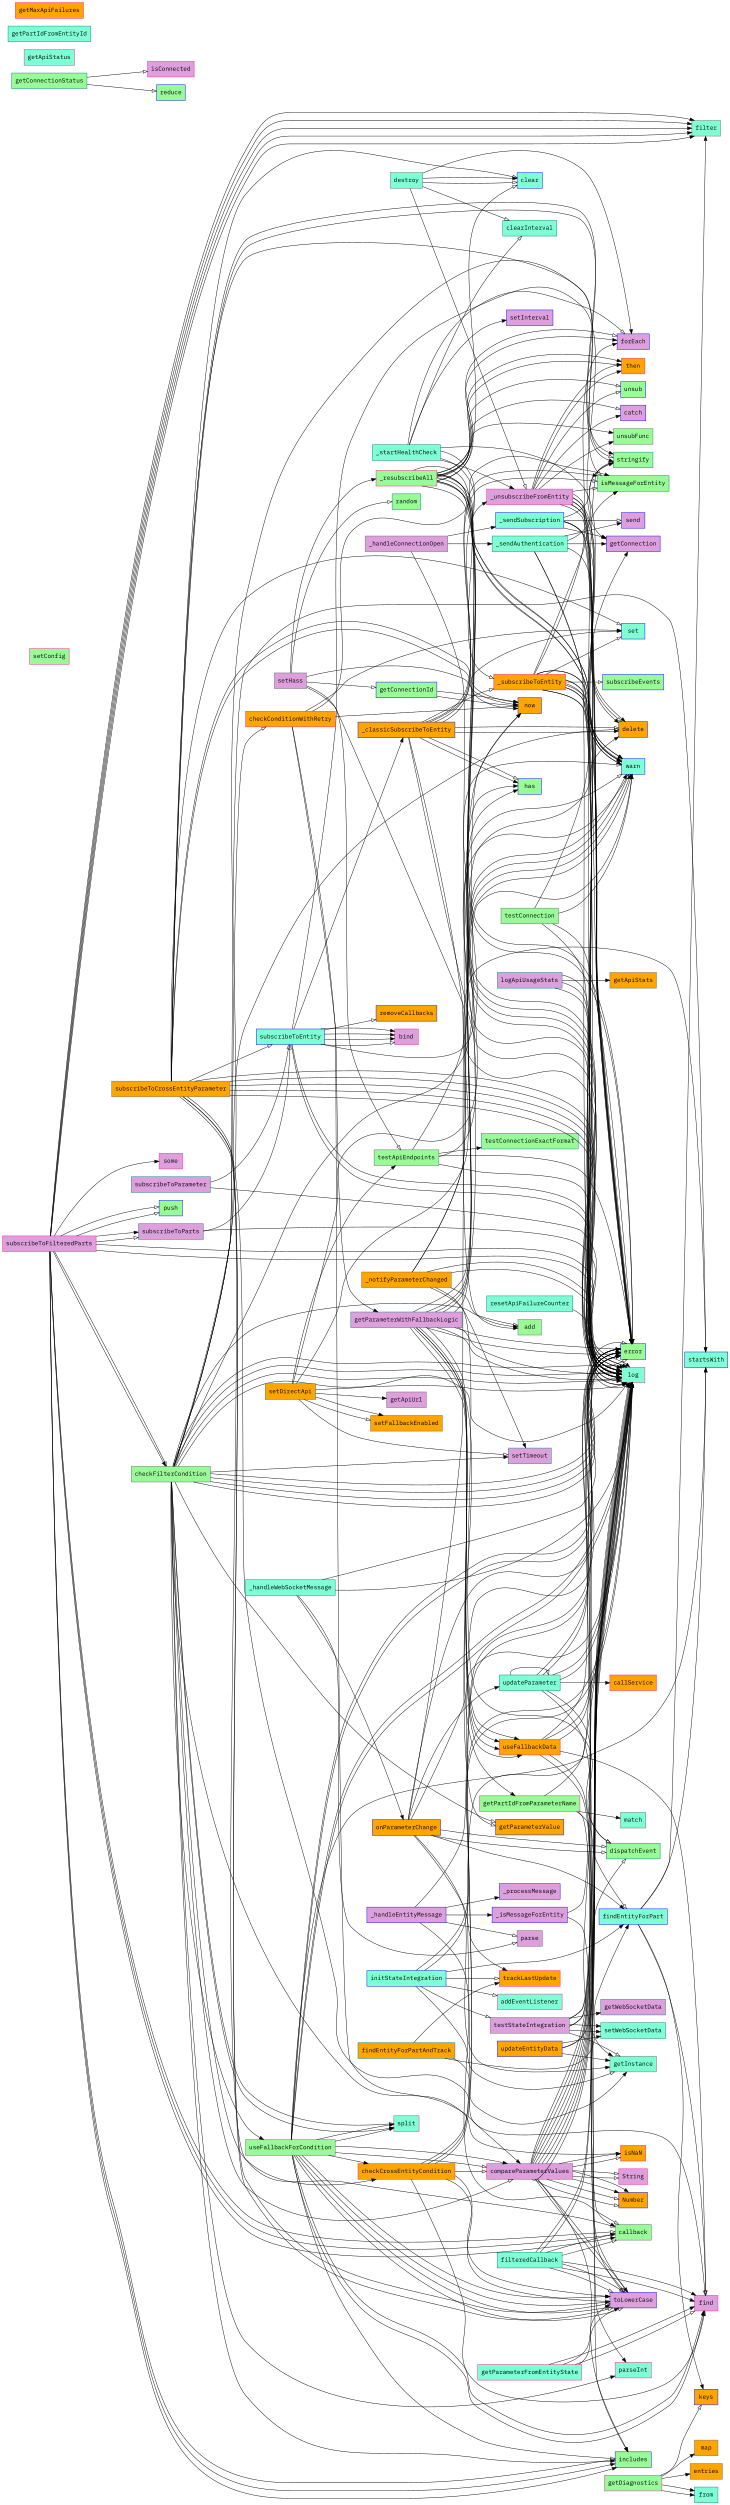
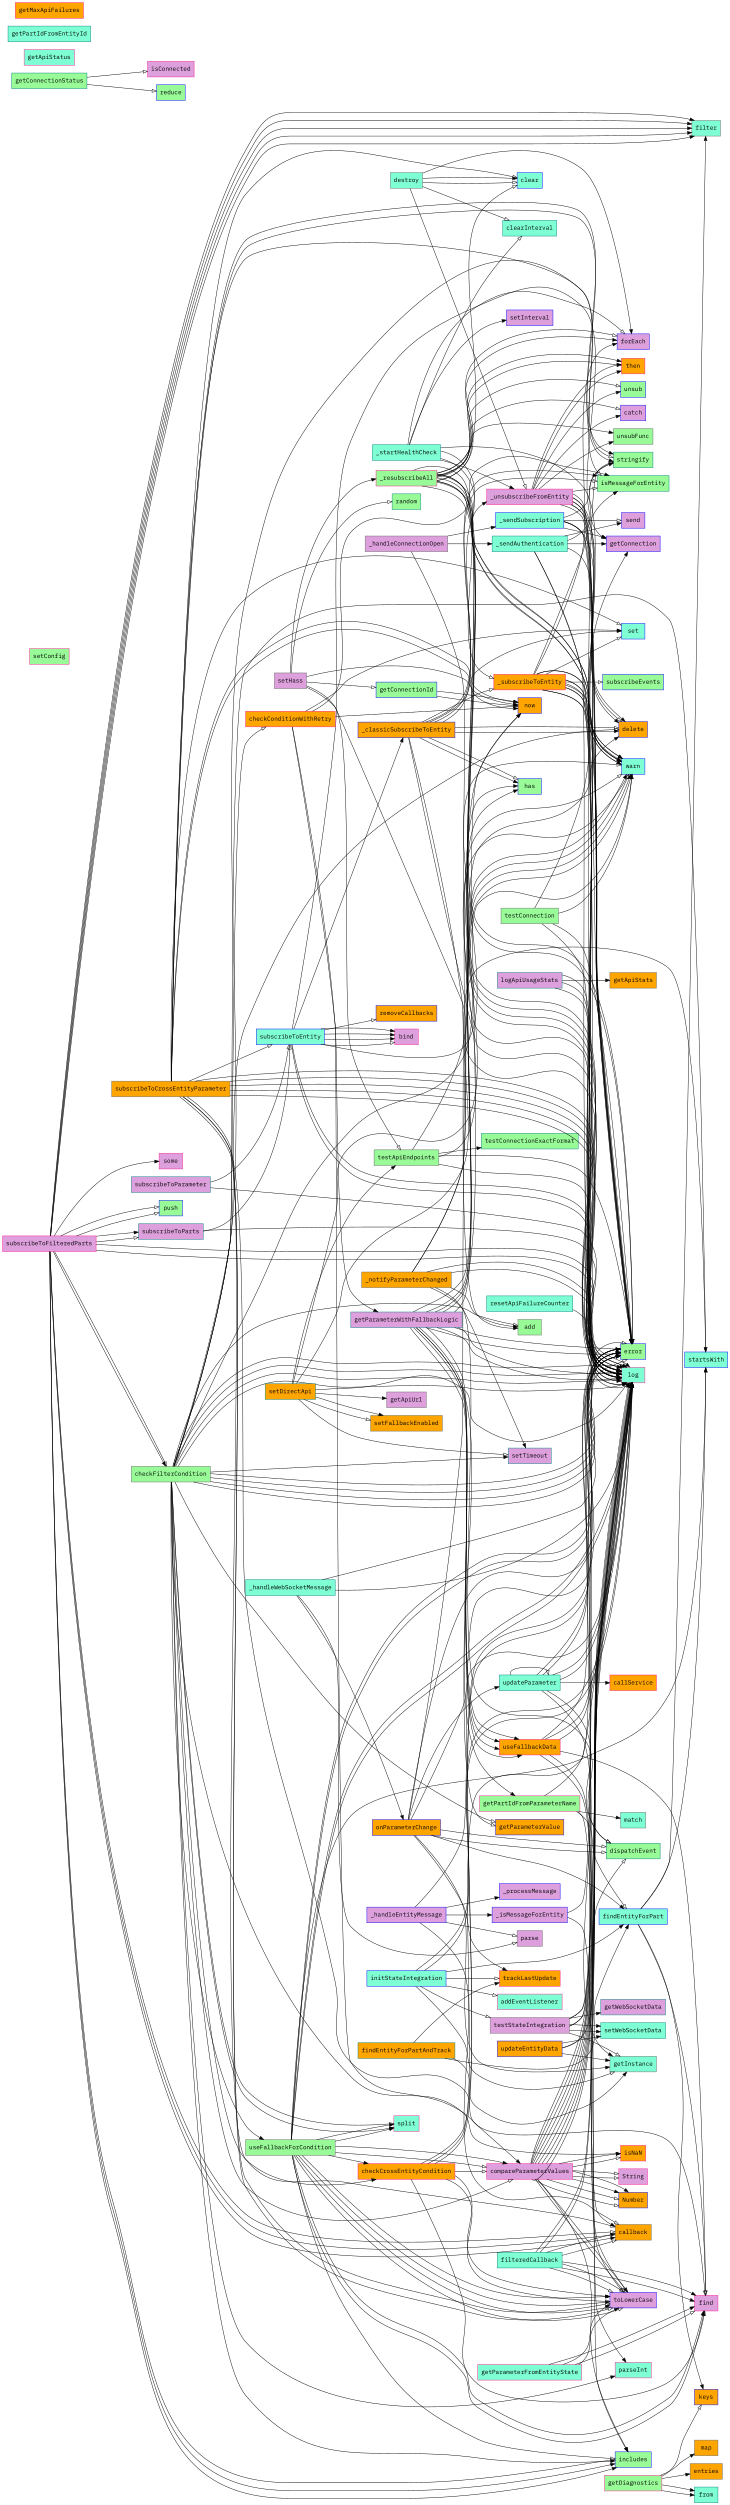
(566, 433) -> (566, 433)
(633, 2232) -> (633, 2232)
